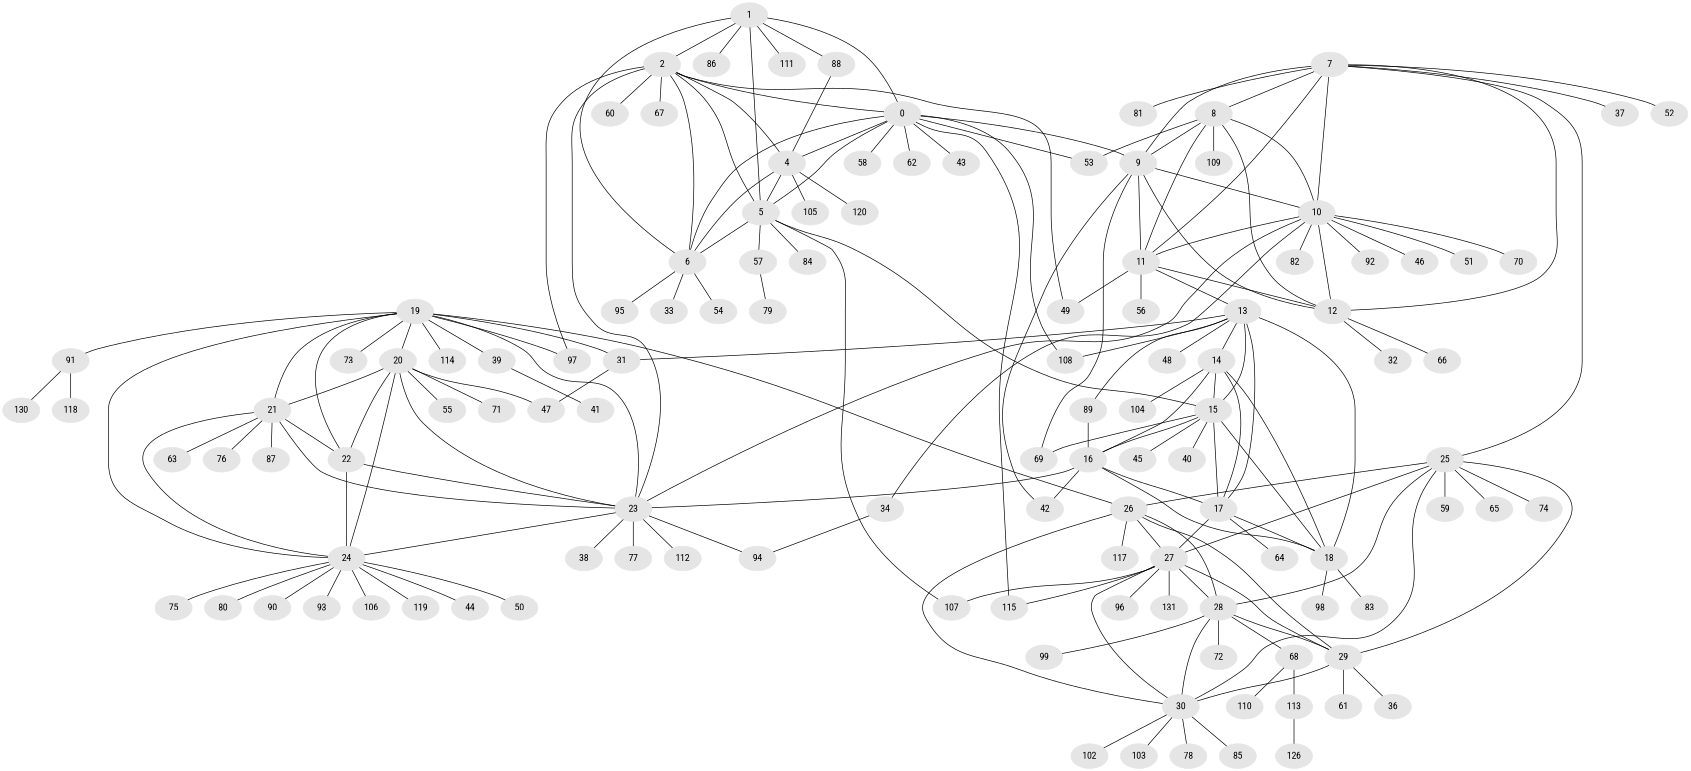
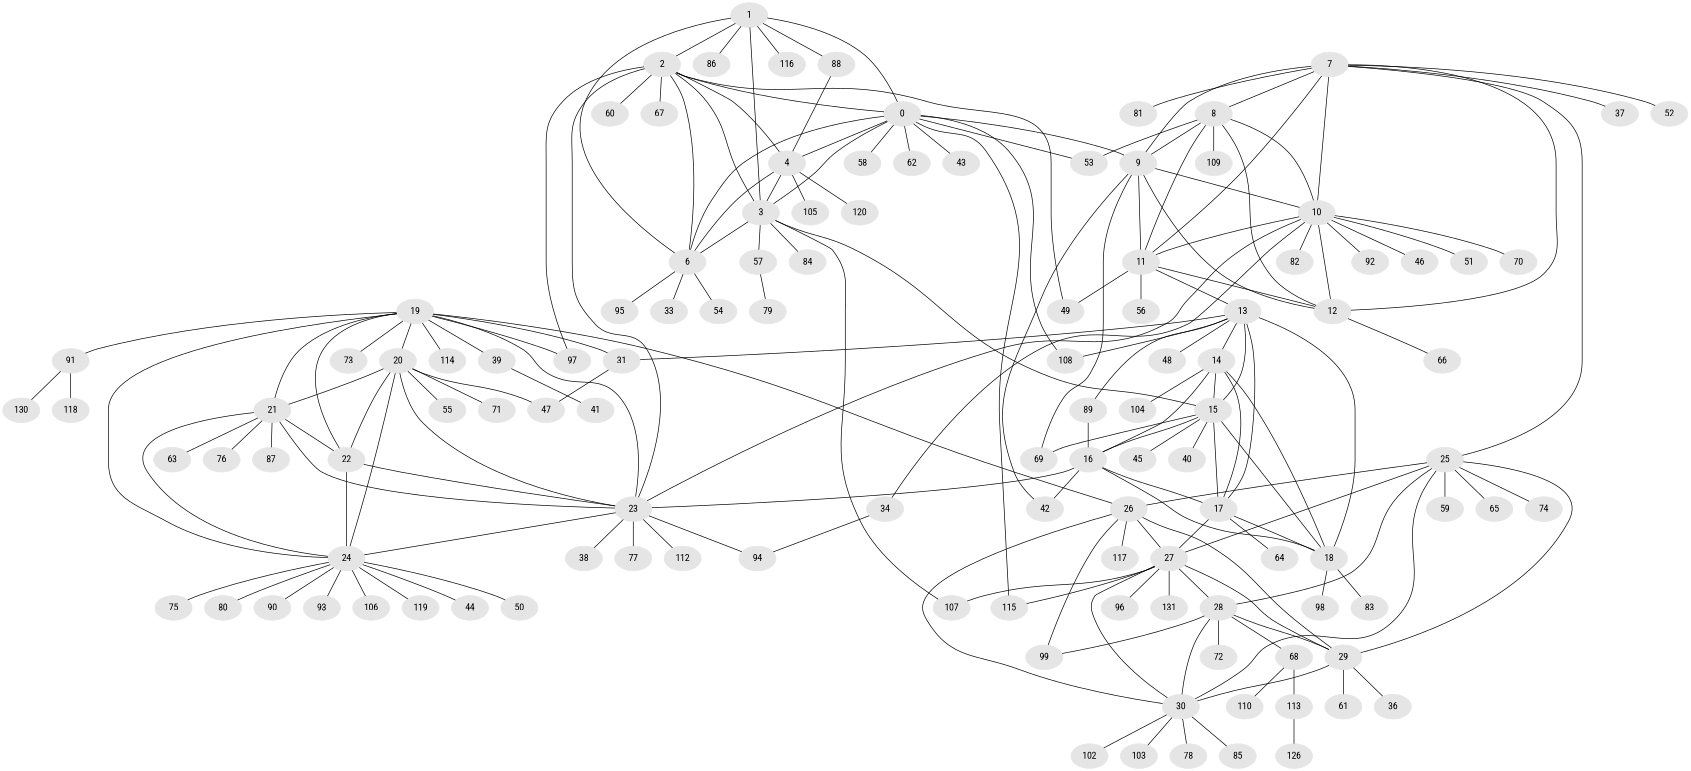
(787, 64) -> (787, 64)
(761, 213) -> (761, 213)
(1393, 361) -> none
(1193, 545) -> (1077, 578)
